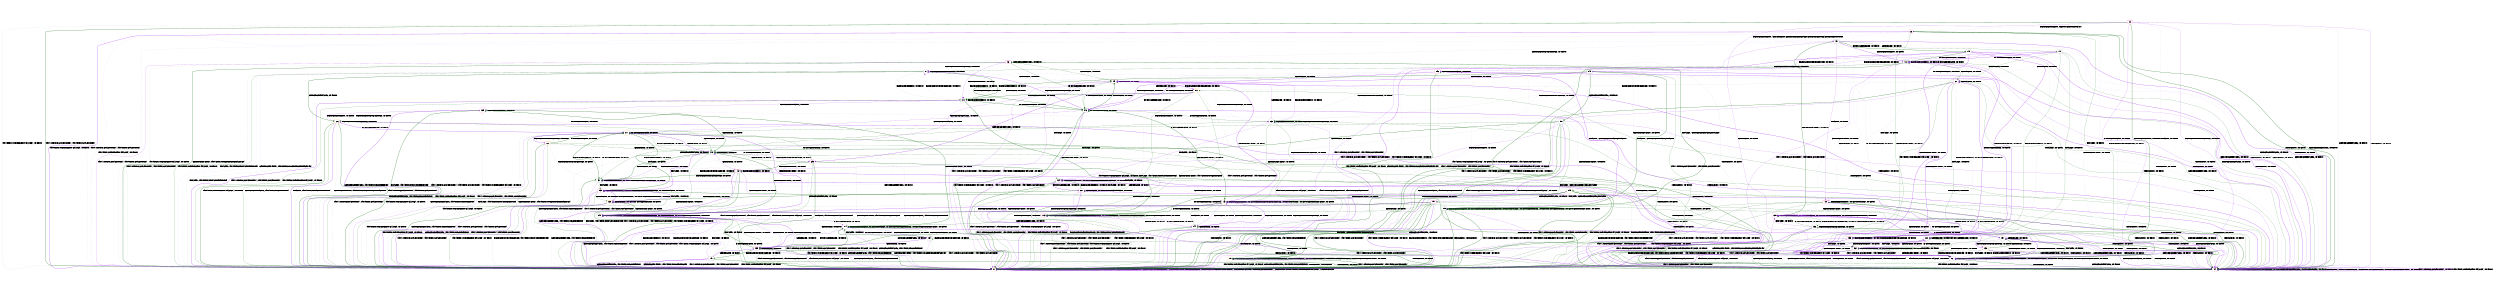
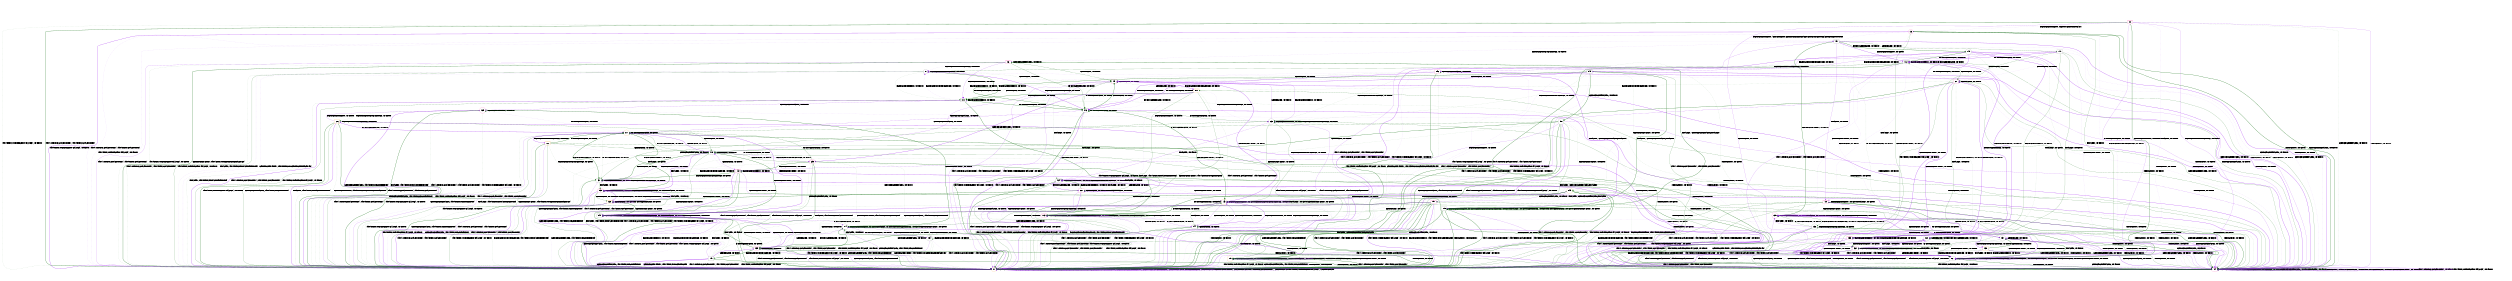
(571, 74) -> none
(617, 119) -> none
none -> (1614, 134)
(835, 245) -> none
